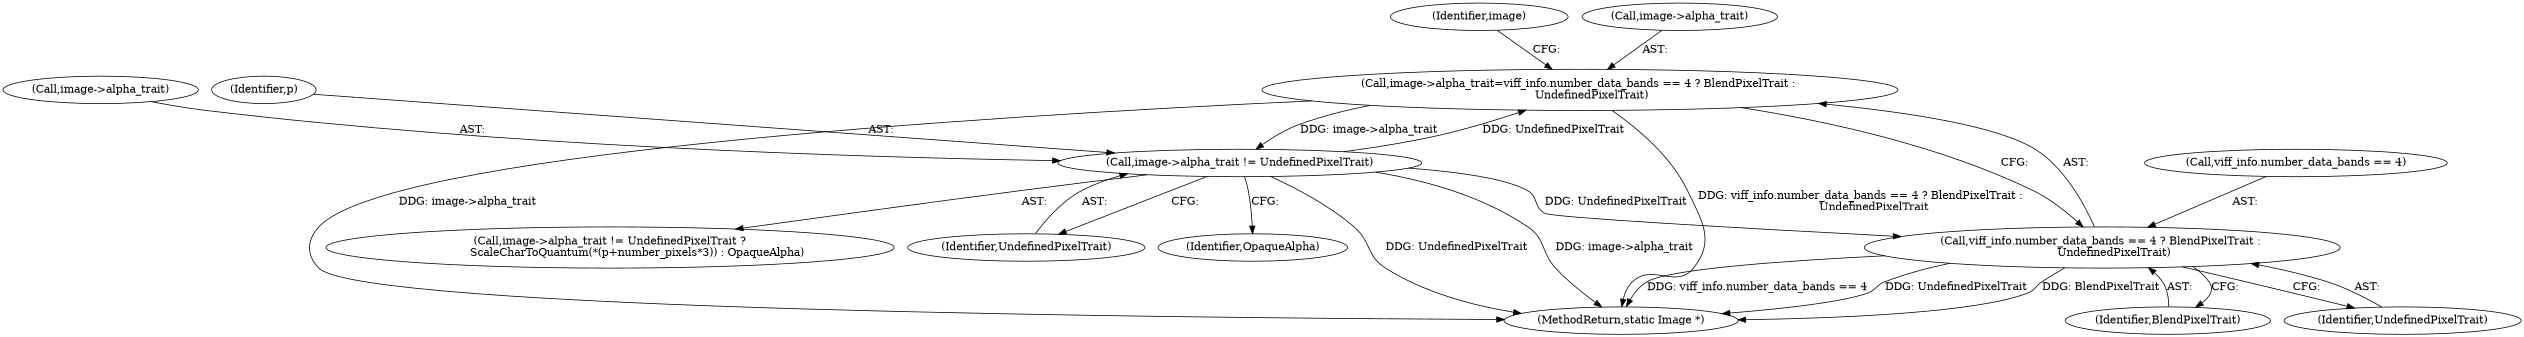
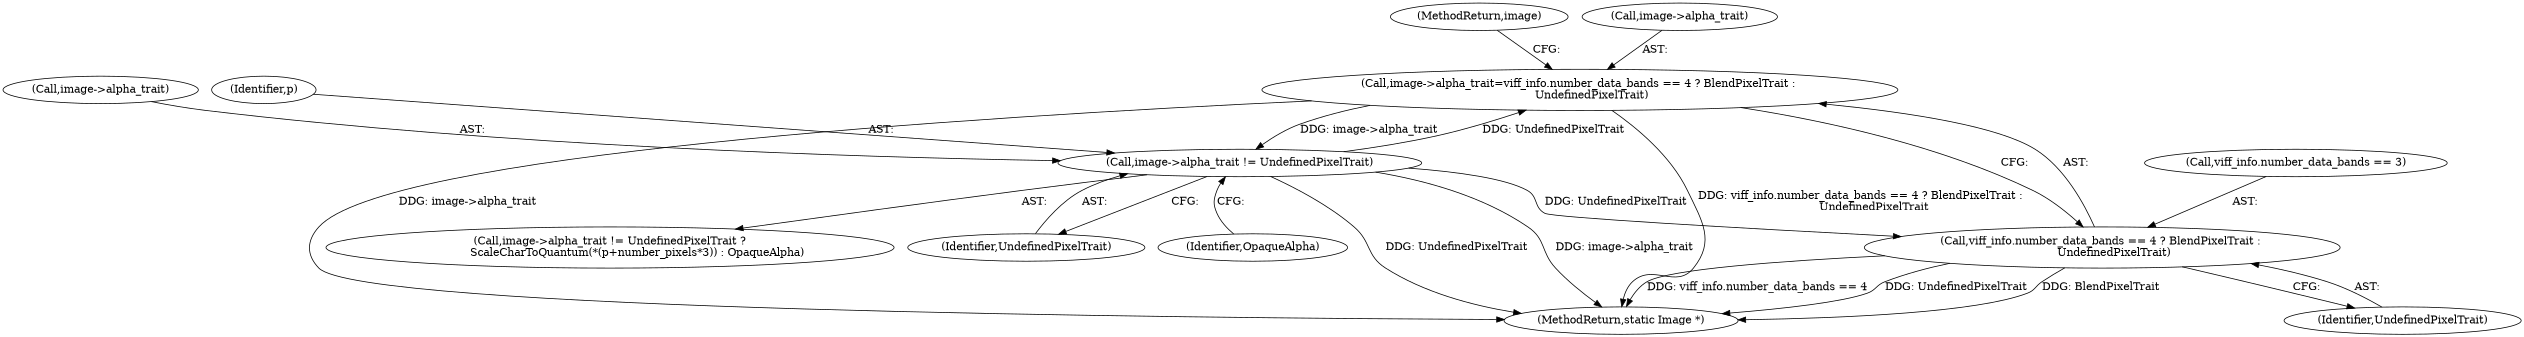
(1479, 17) -> (1479, 17)
(2296, 163) -> (2296, 163)
(1250, 201) -> (1216, 211)
(2168, 321) -> none
